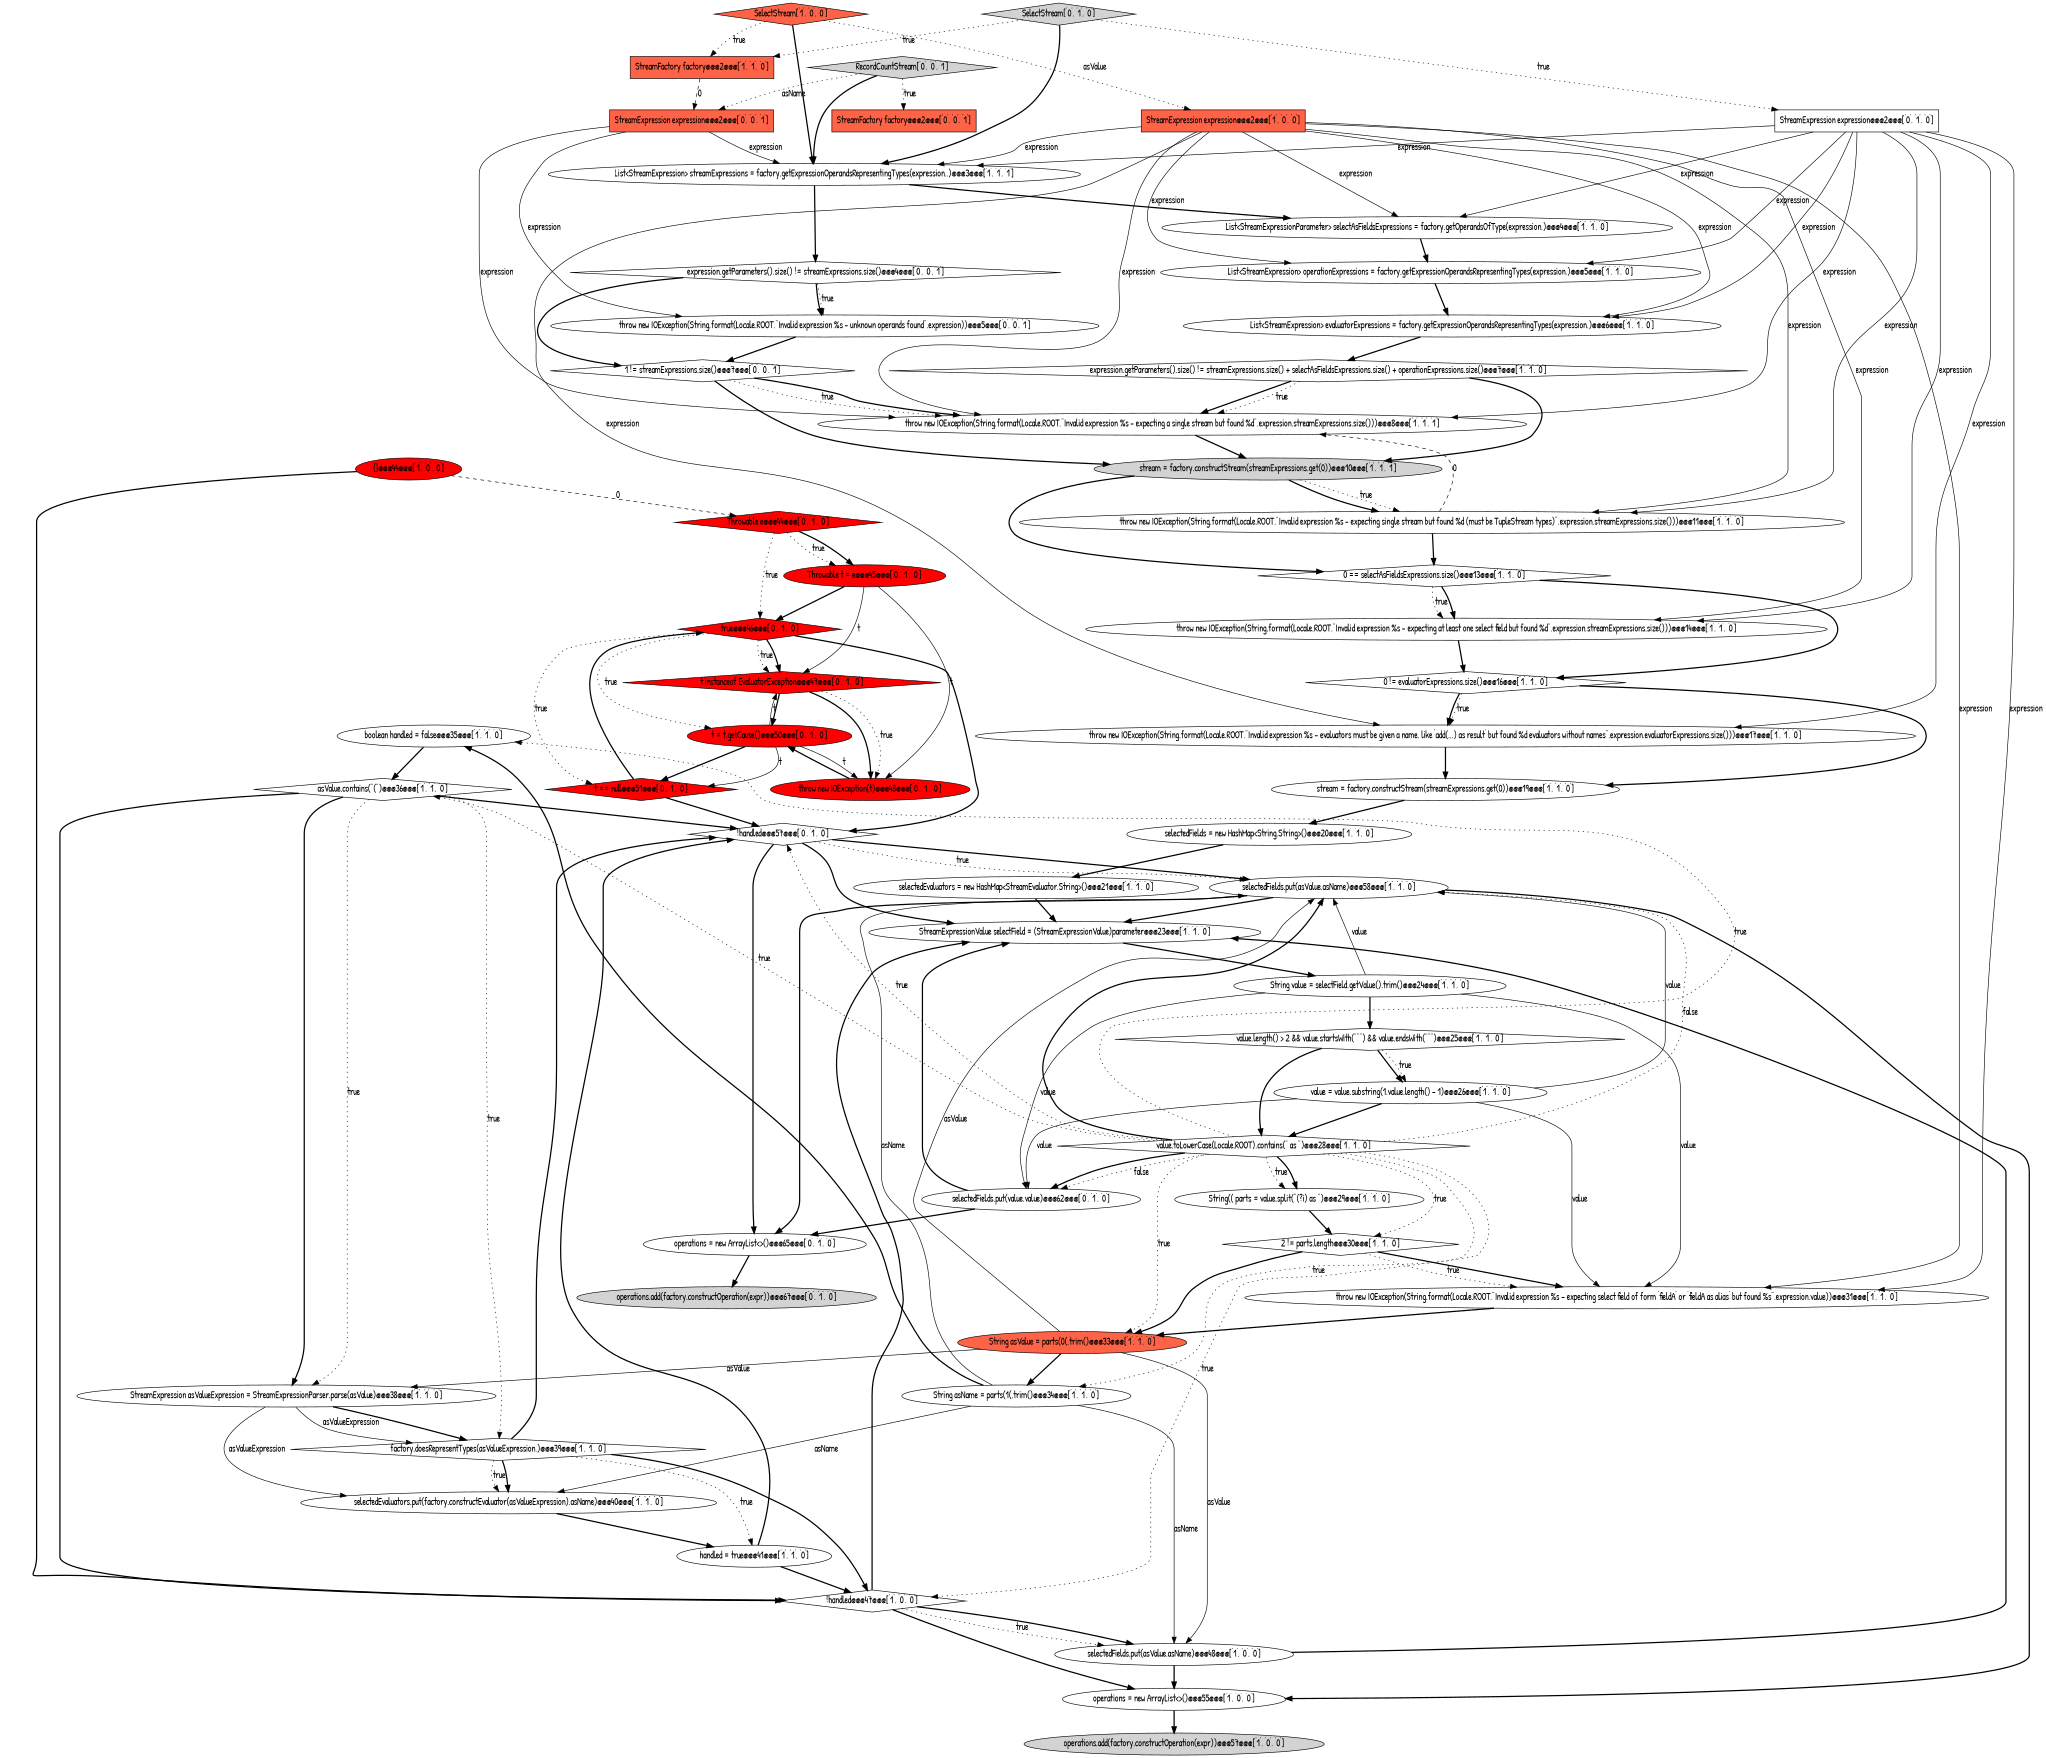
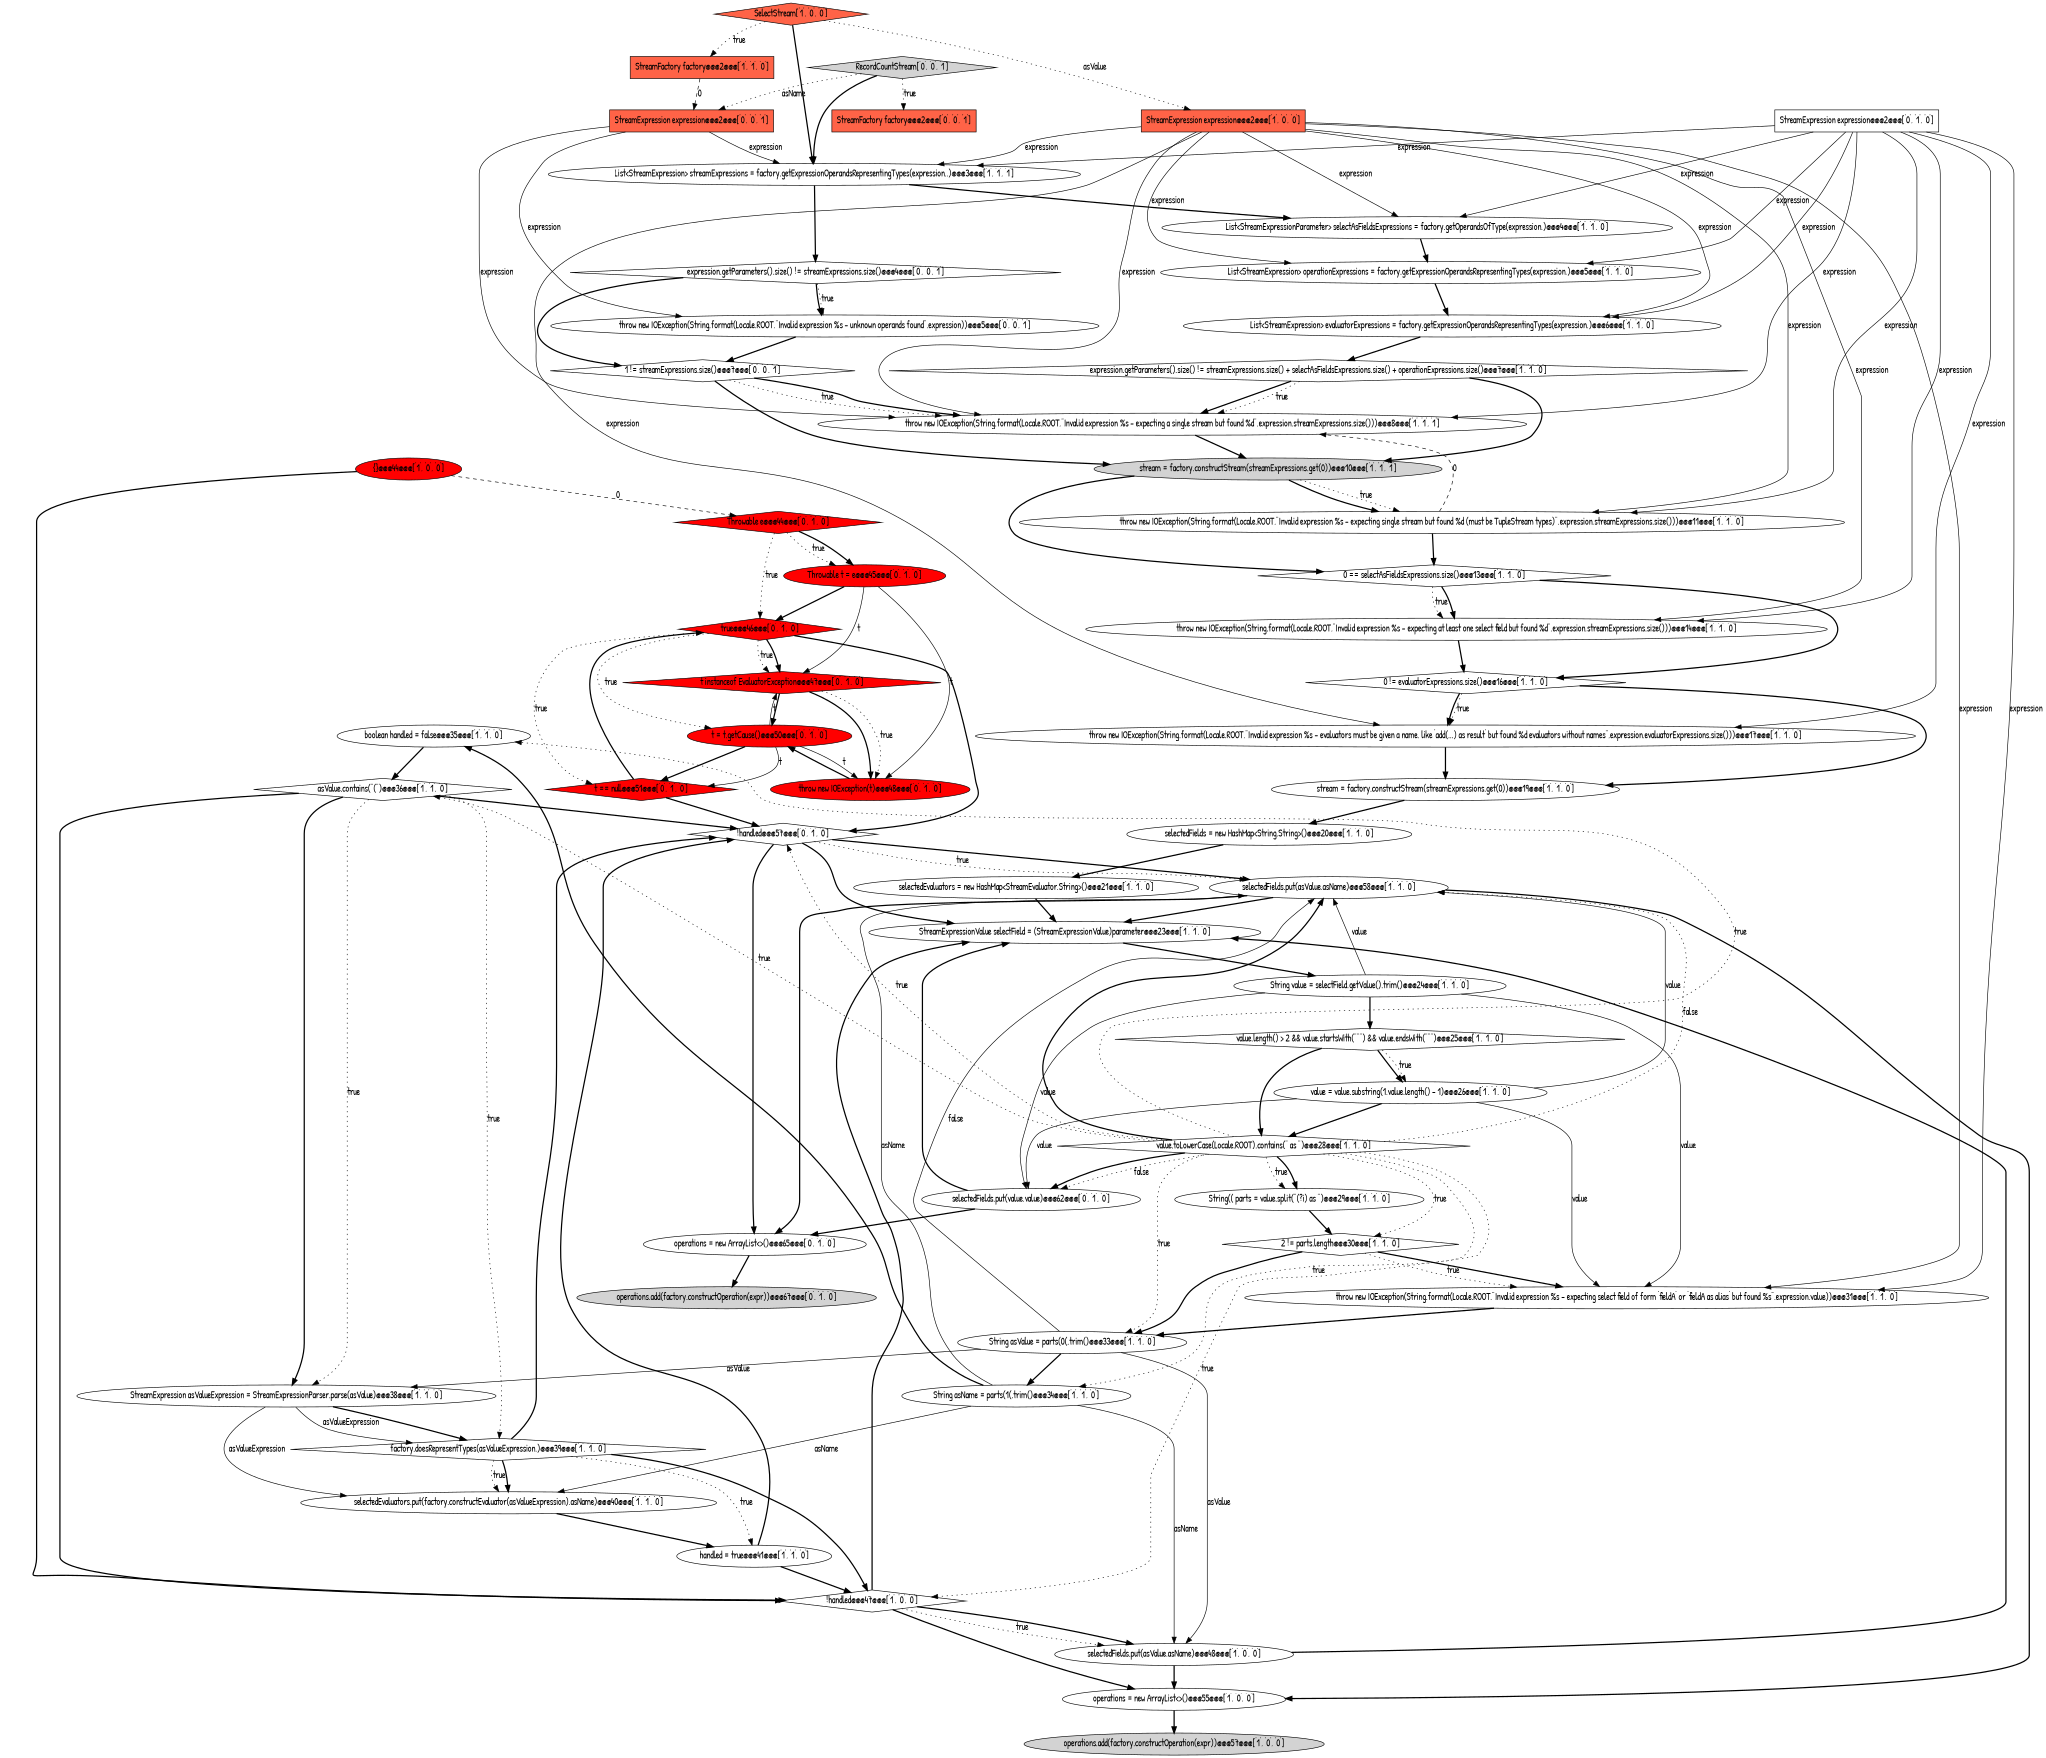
(1059, 14) -> none
(956, 1119) -> (956, 1119)
(1072, 1343) -> (1072, 1343)
